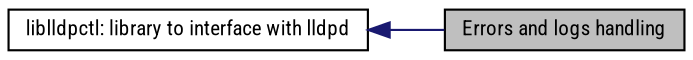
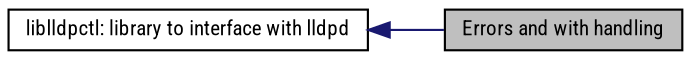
(565, 30) -> (564, 30)
